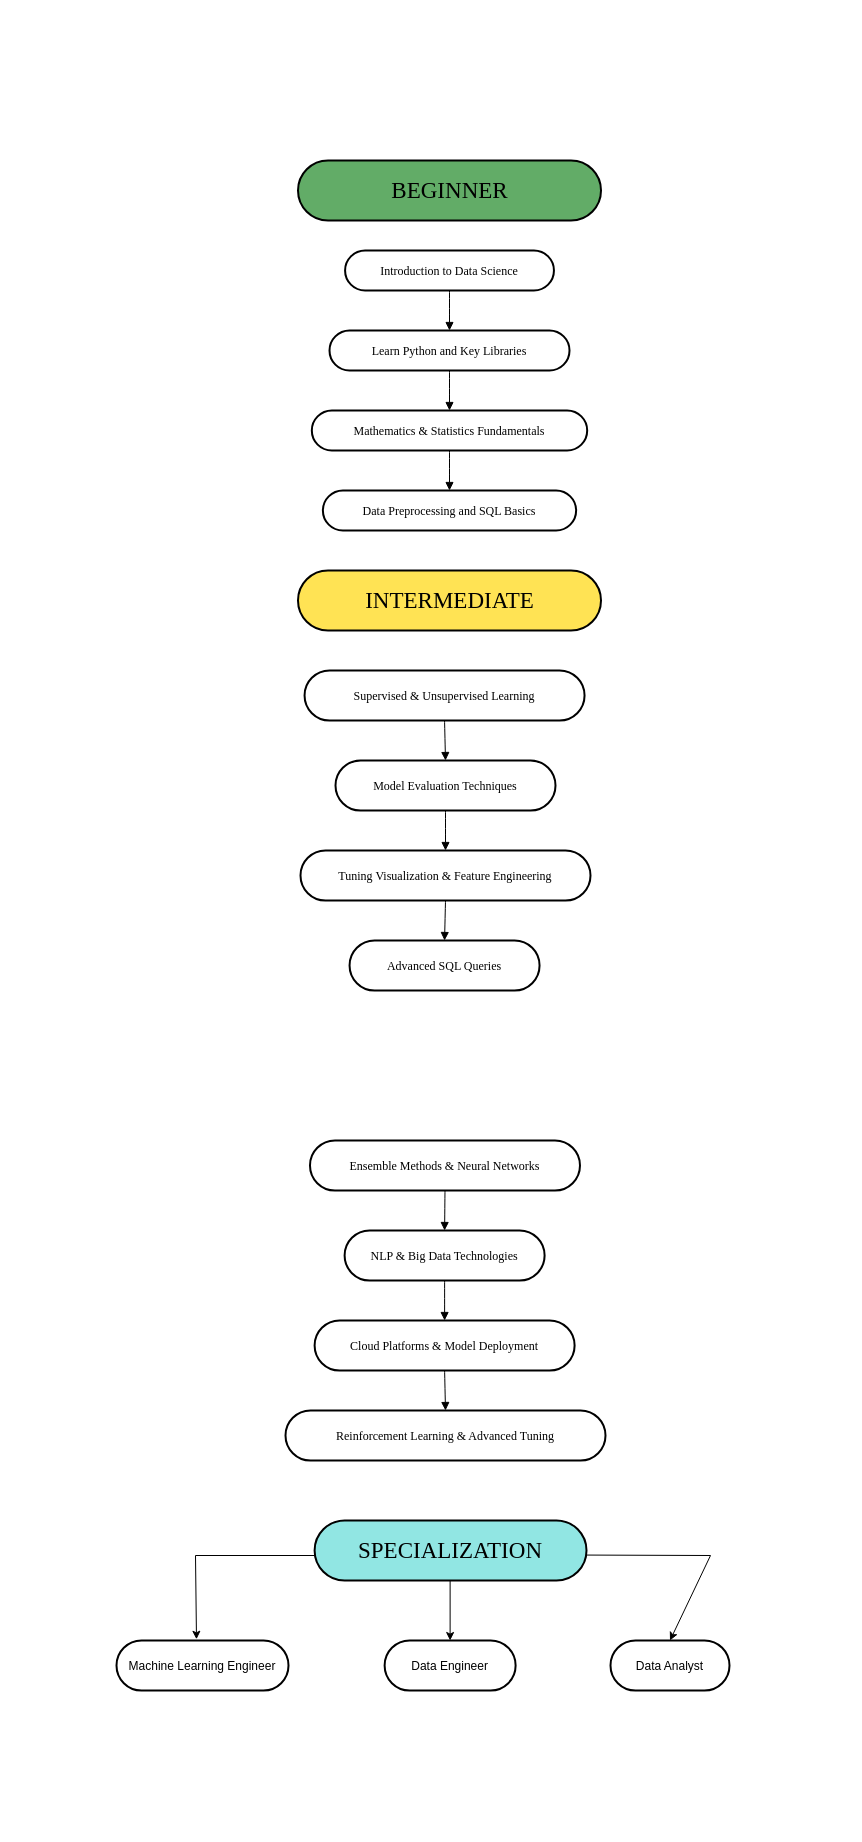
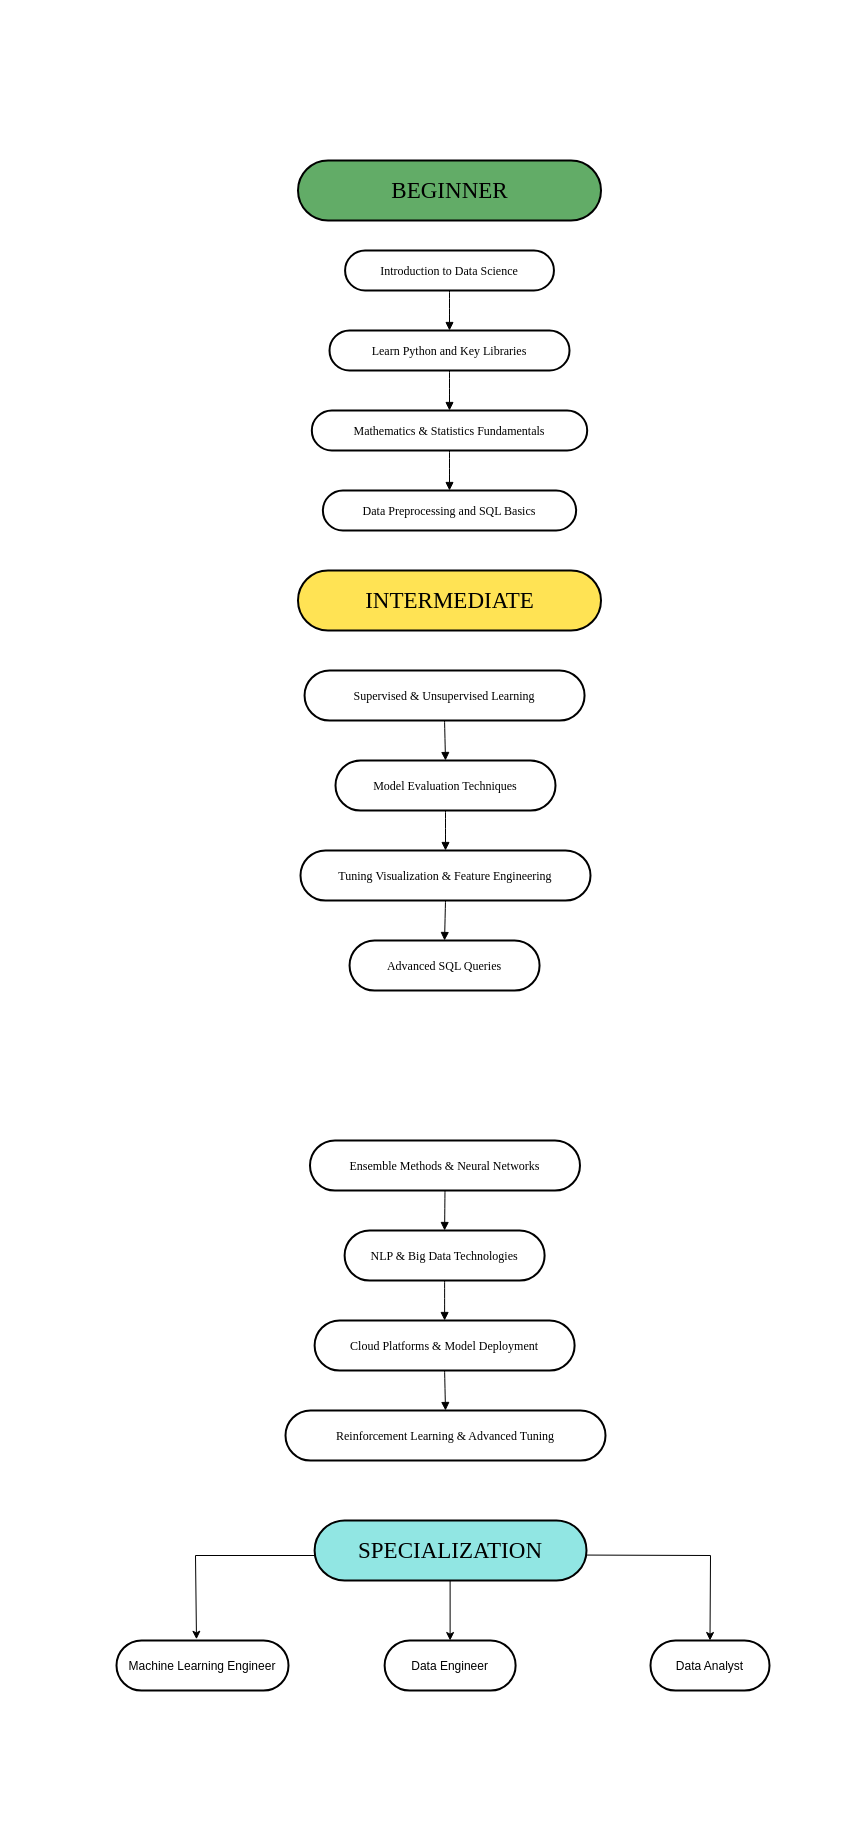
(670, 1666) -> (710, 1666)
